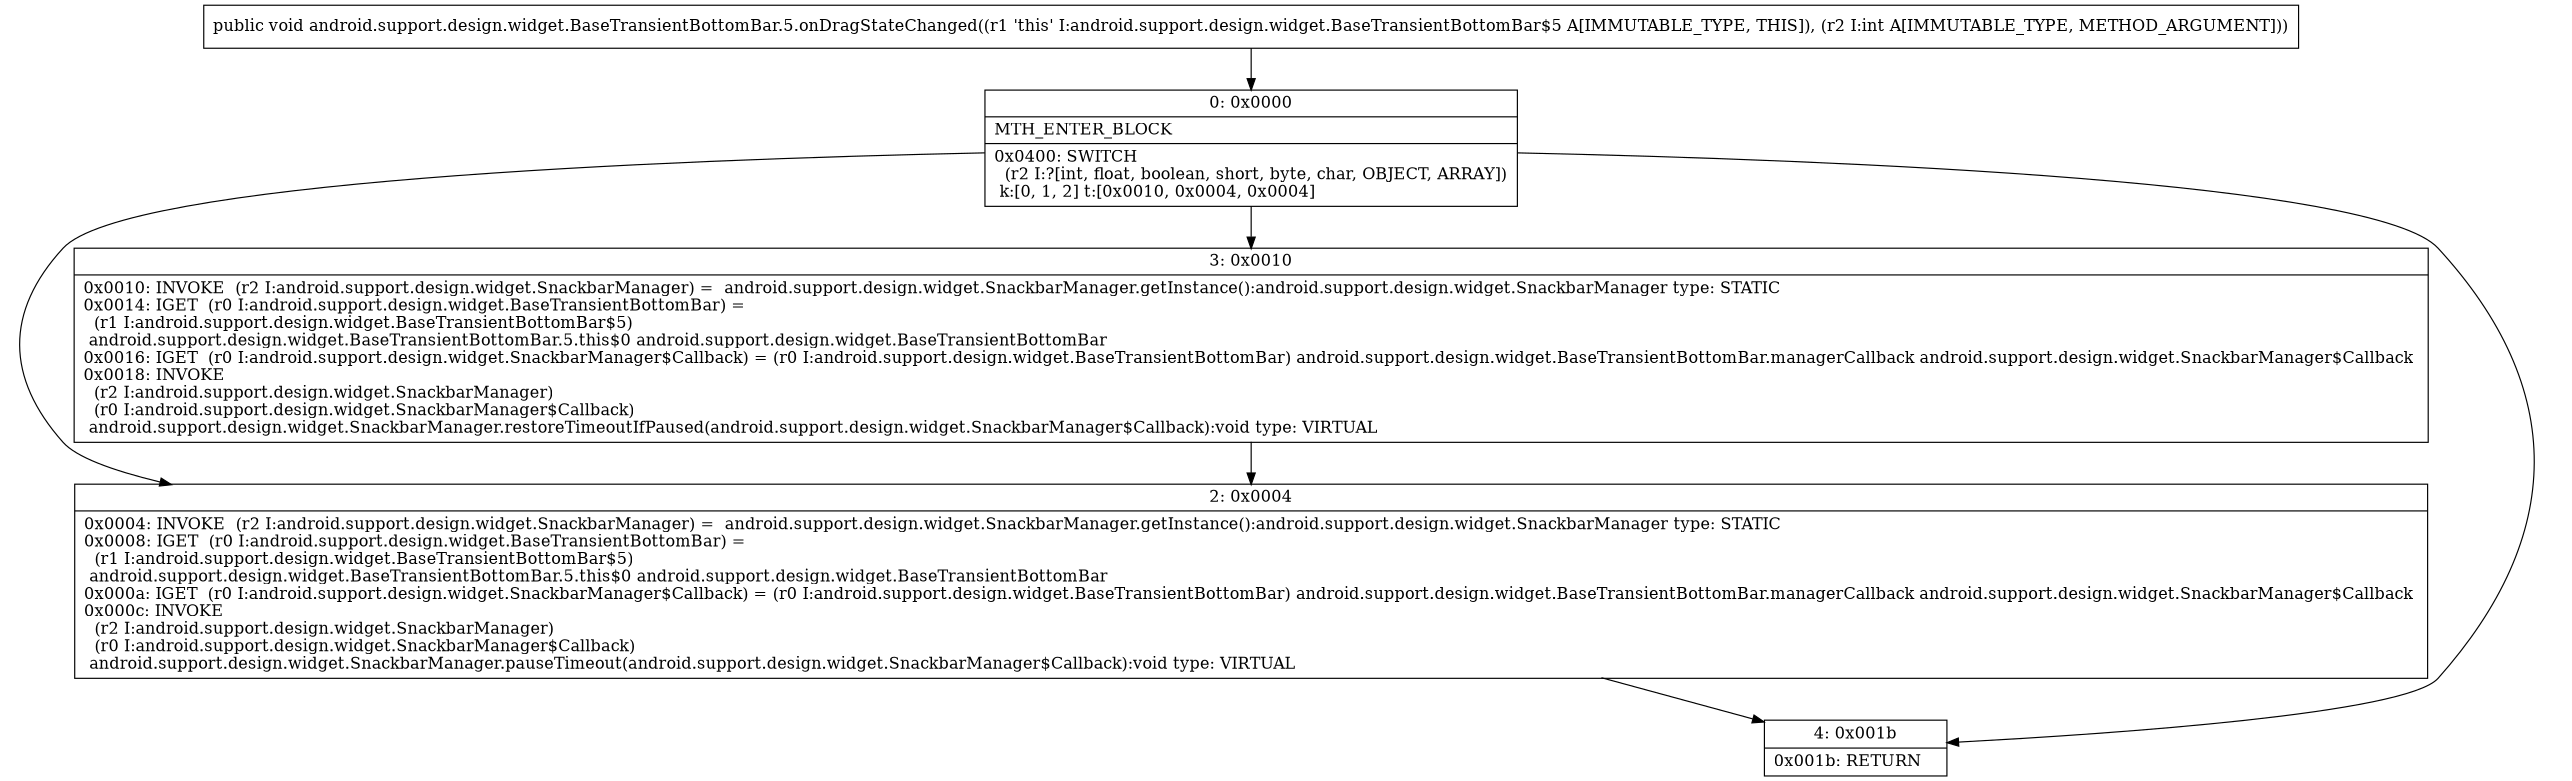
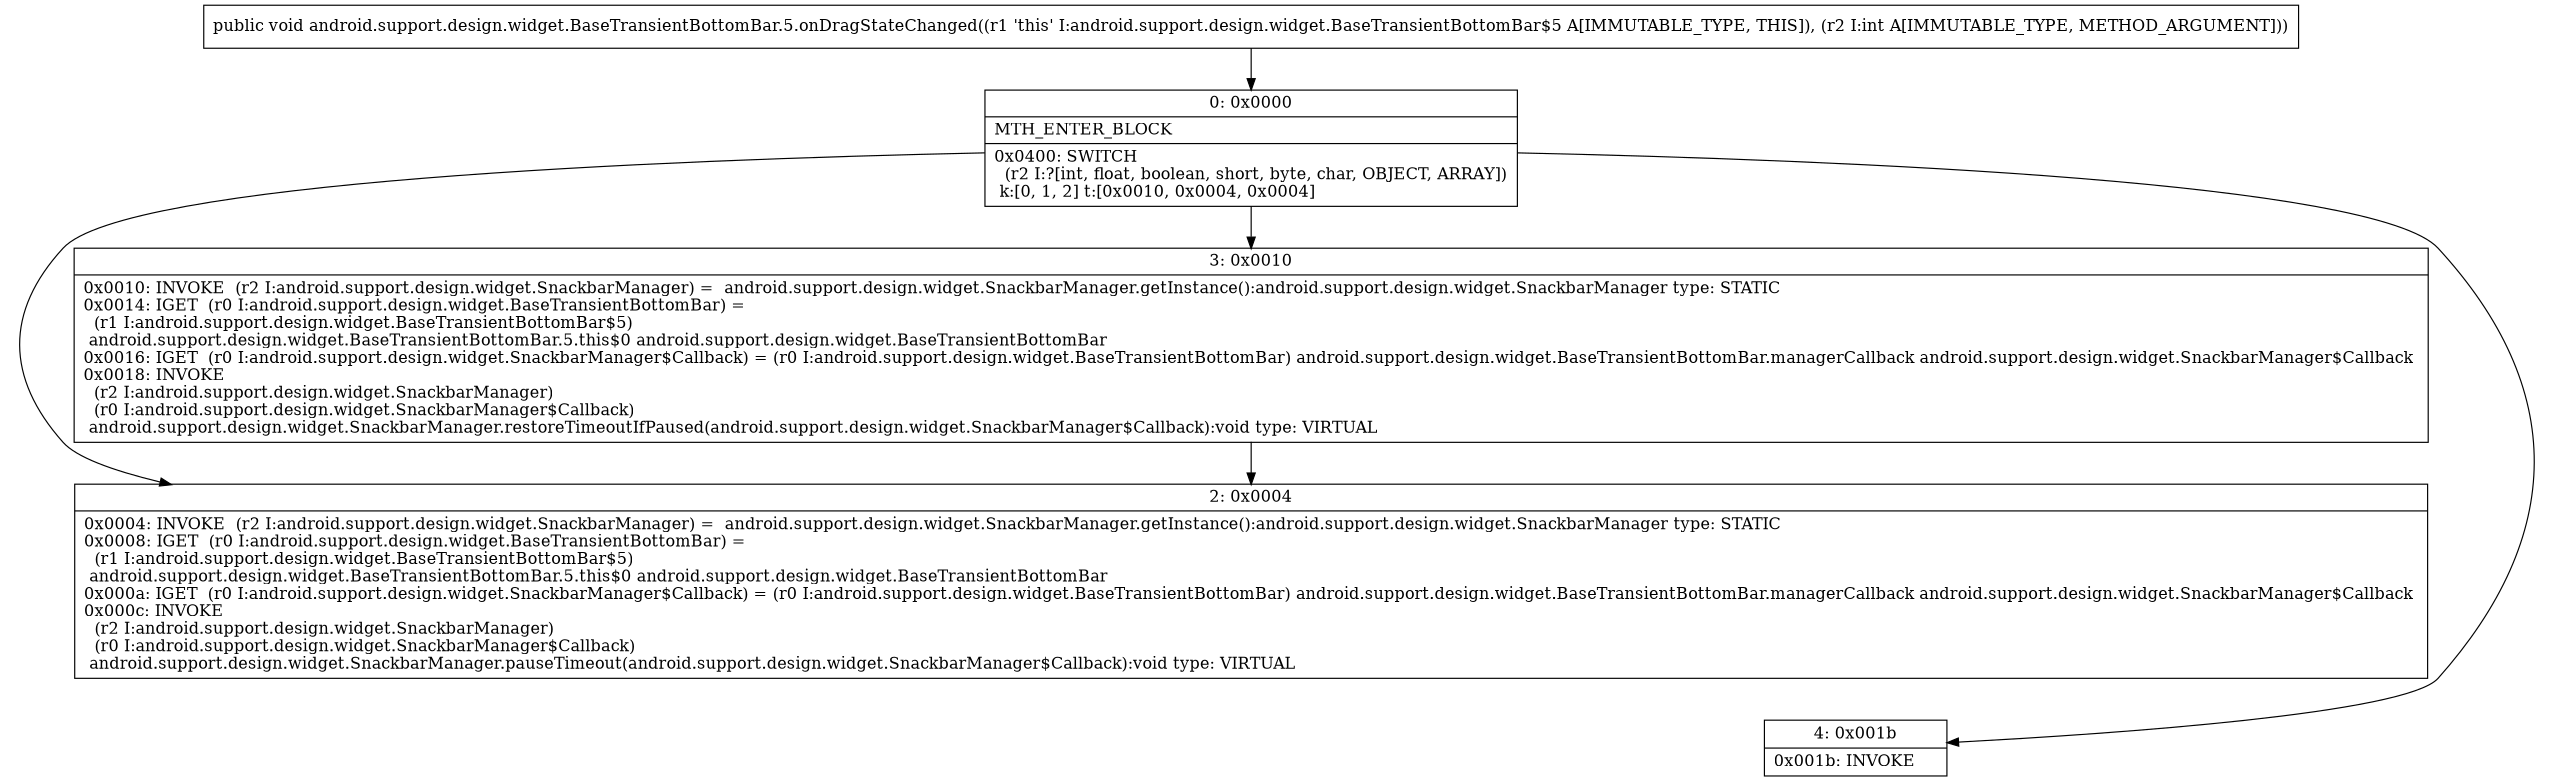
(1677, 698) -> none
(1856, 761) -> (1853, 761)
